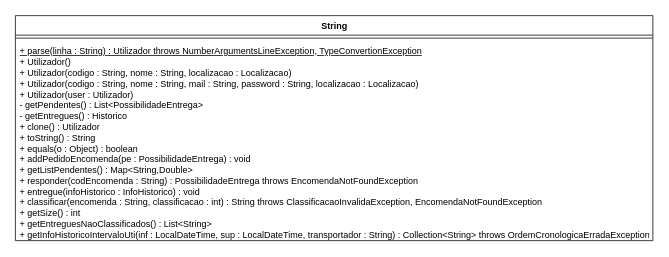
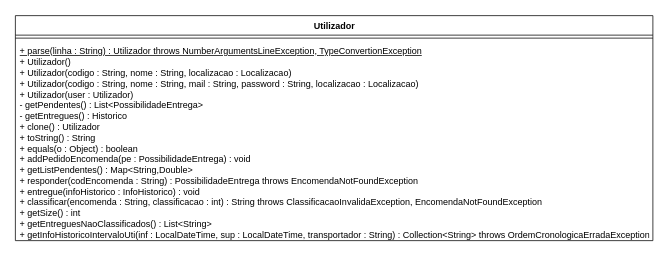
(335, 26) -> (335, 26)
